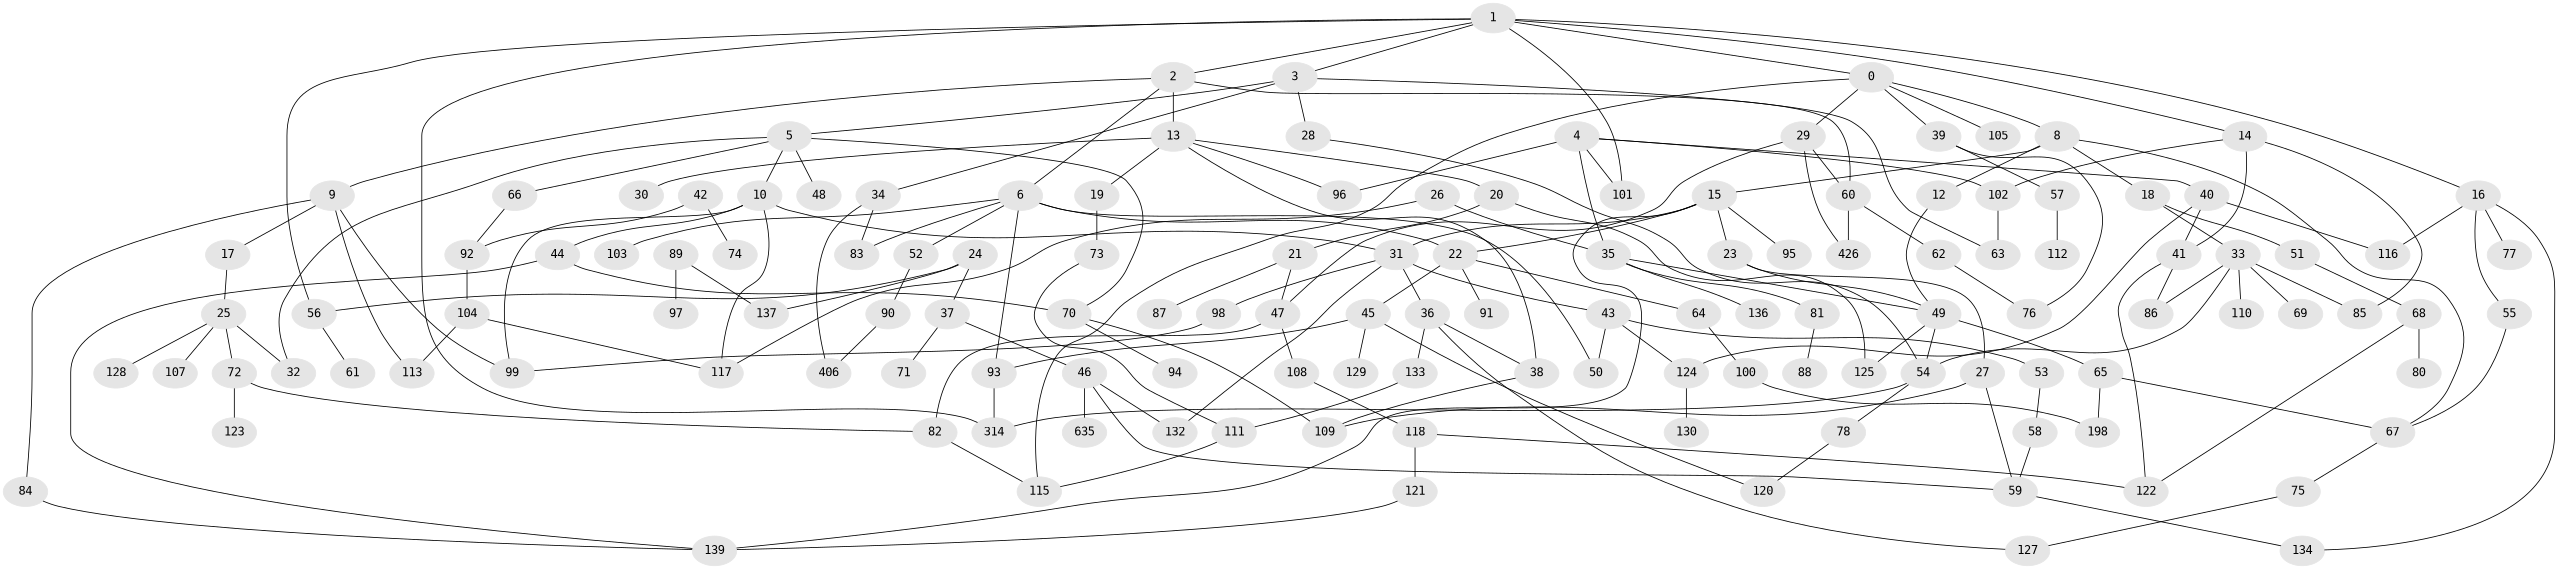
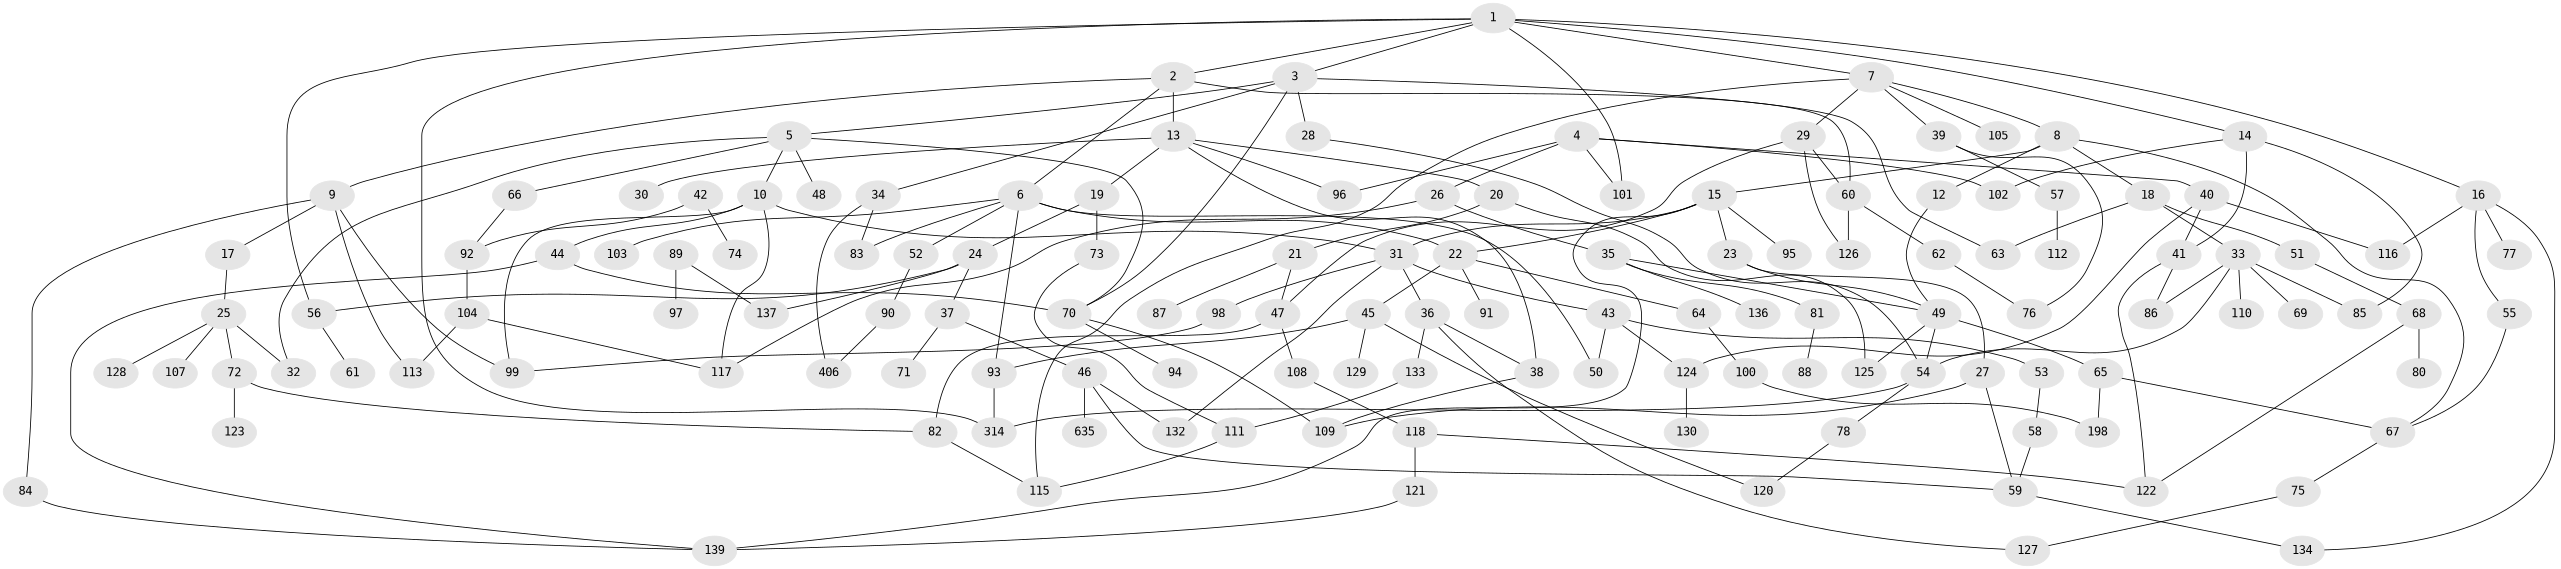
(1871, 77) -> (1871, 77)
(1589, 196) -> (1506, 165)
none -> (1205, 206)
none -> (1036, 225)
(1998, 225) -> (2071, 223)
(1848, 255) -> (1848, 255)
